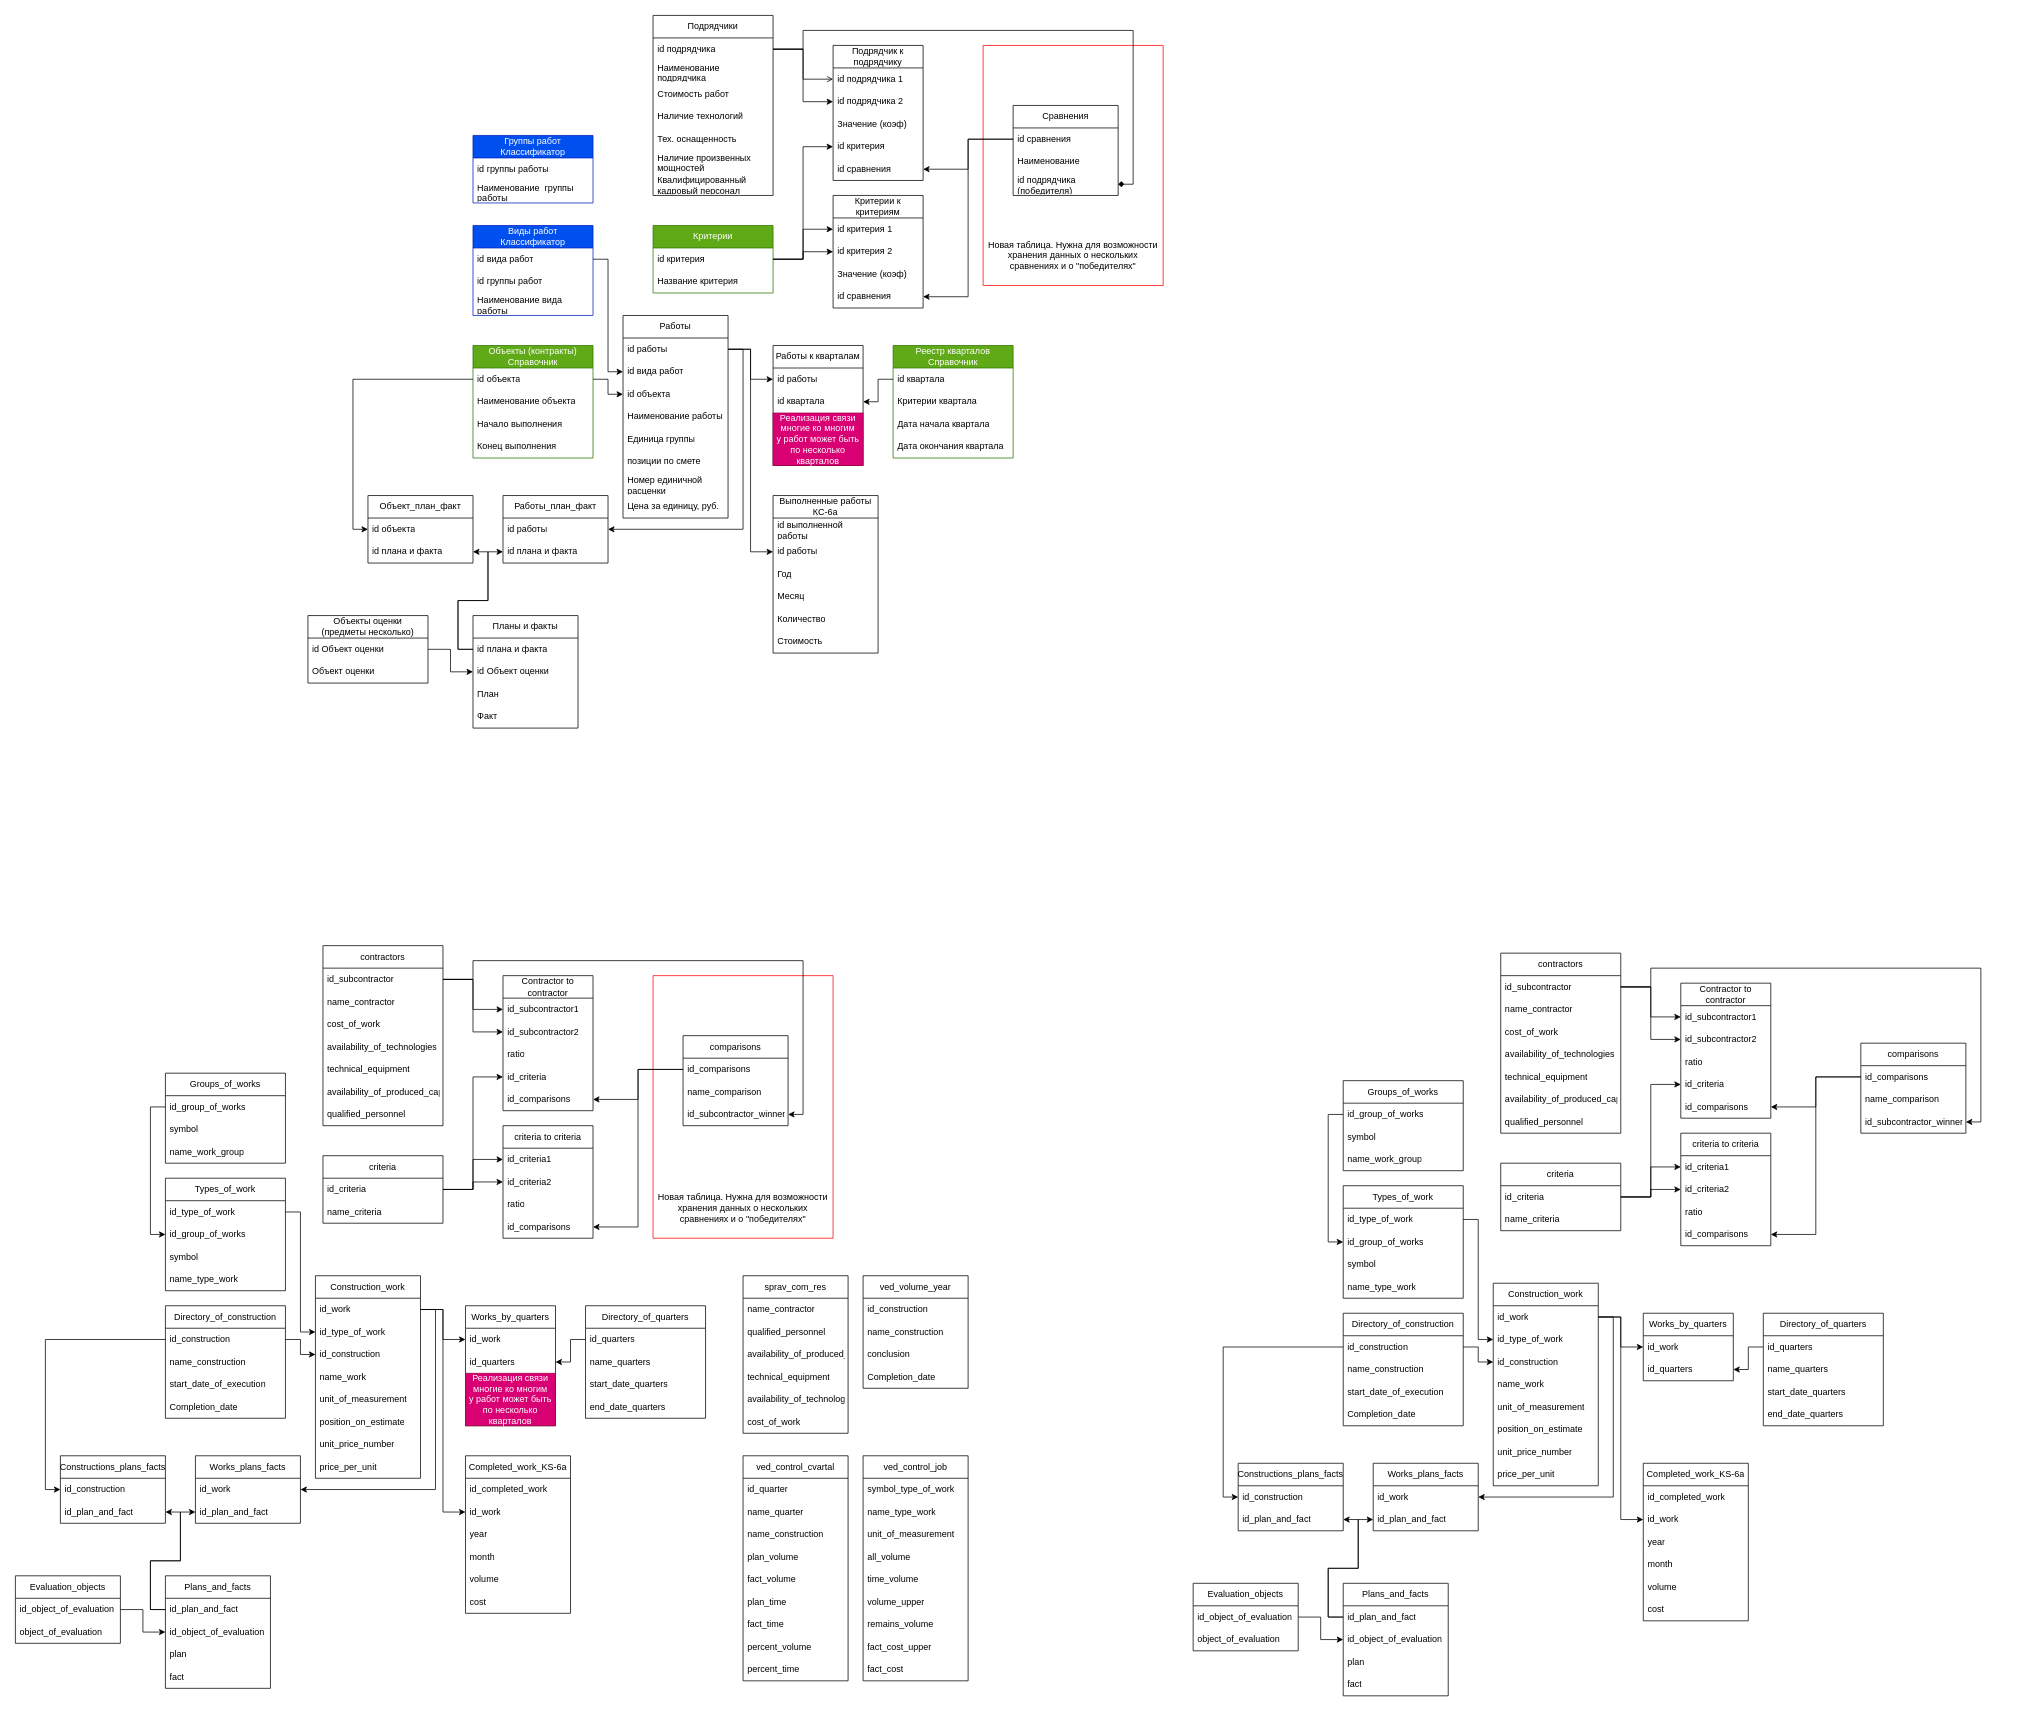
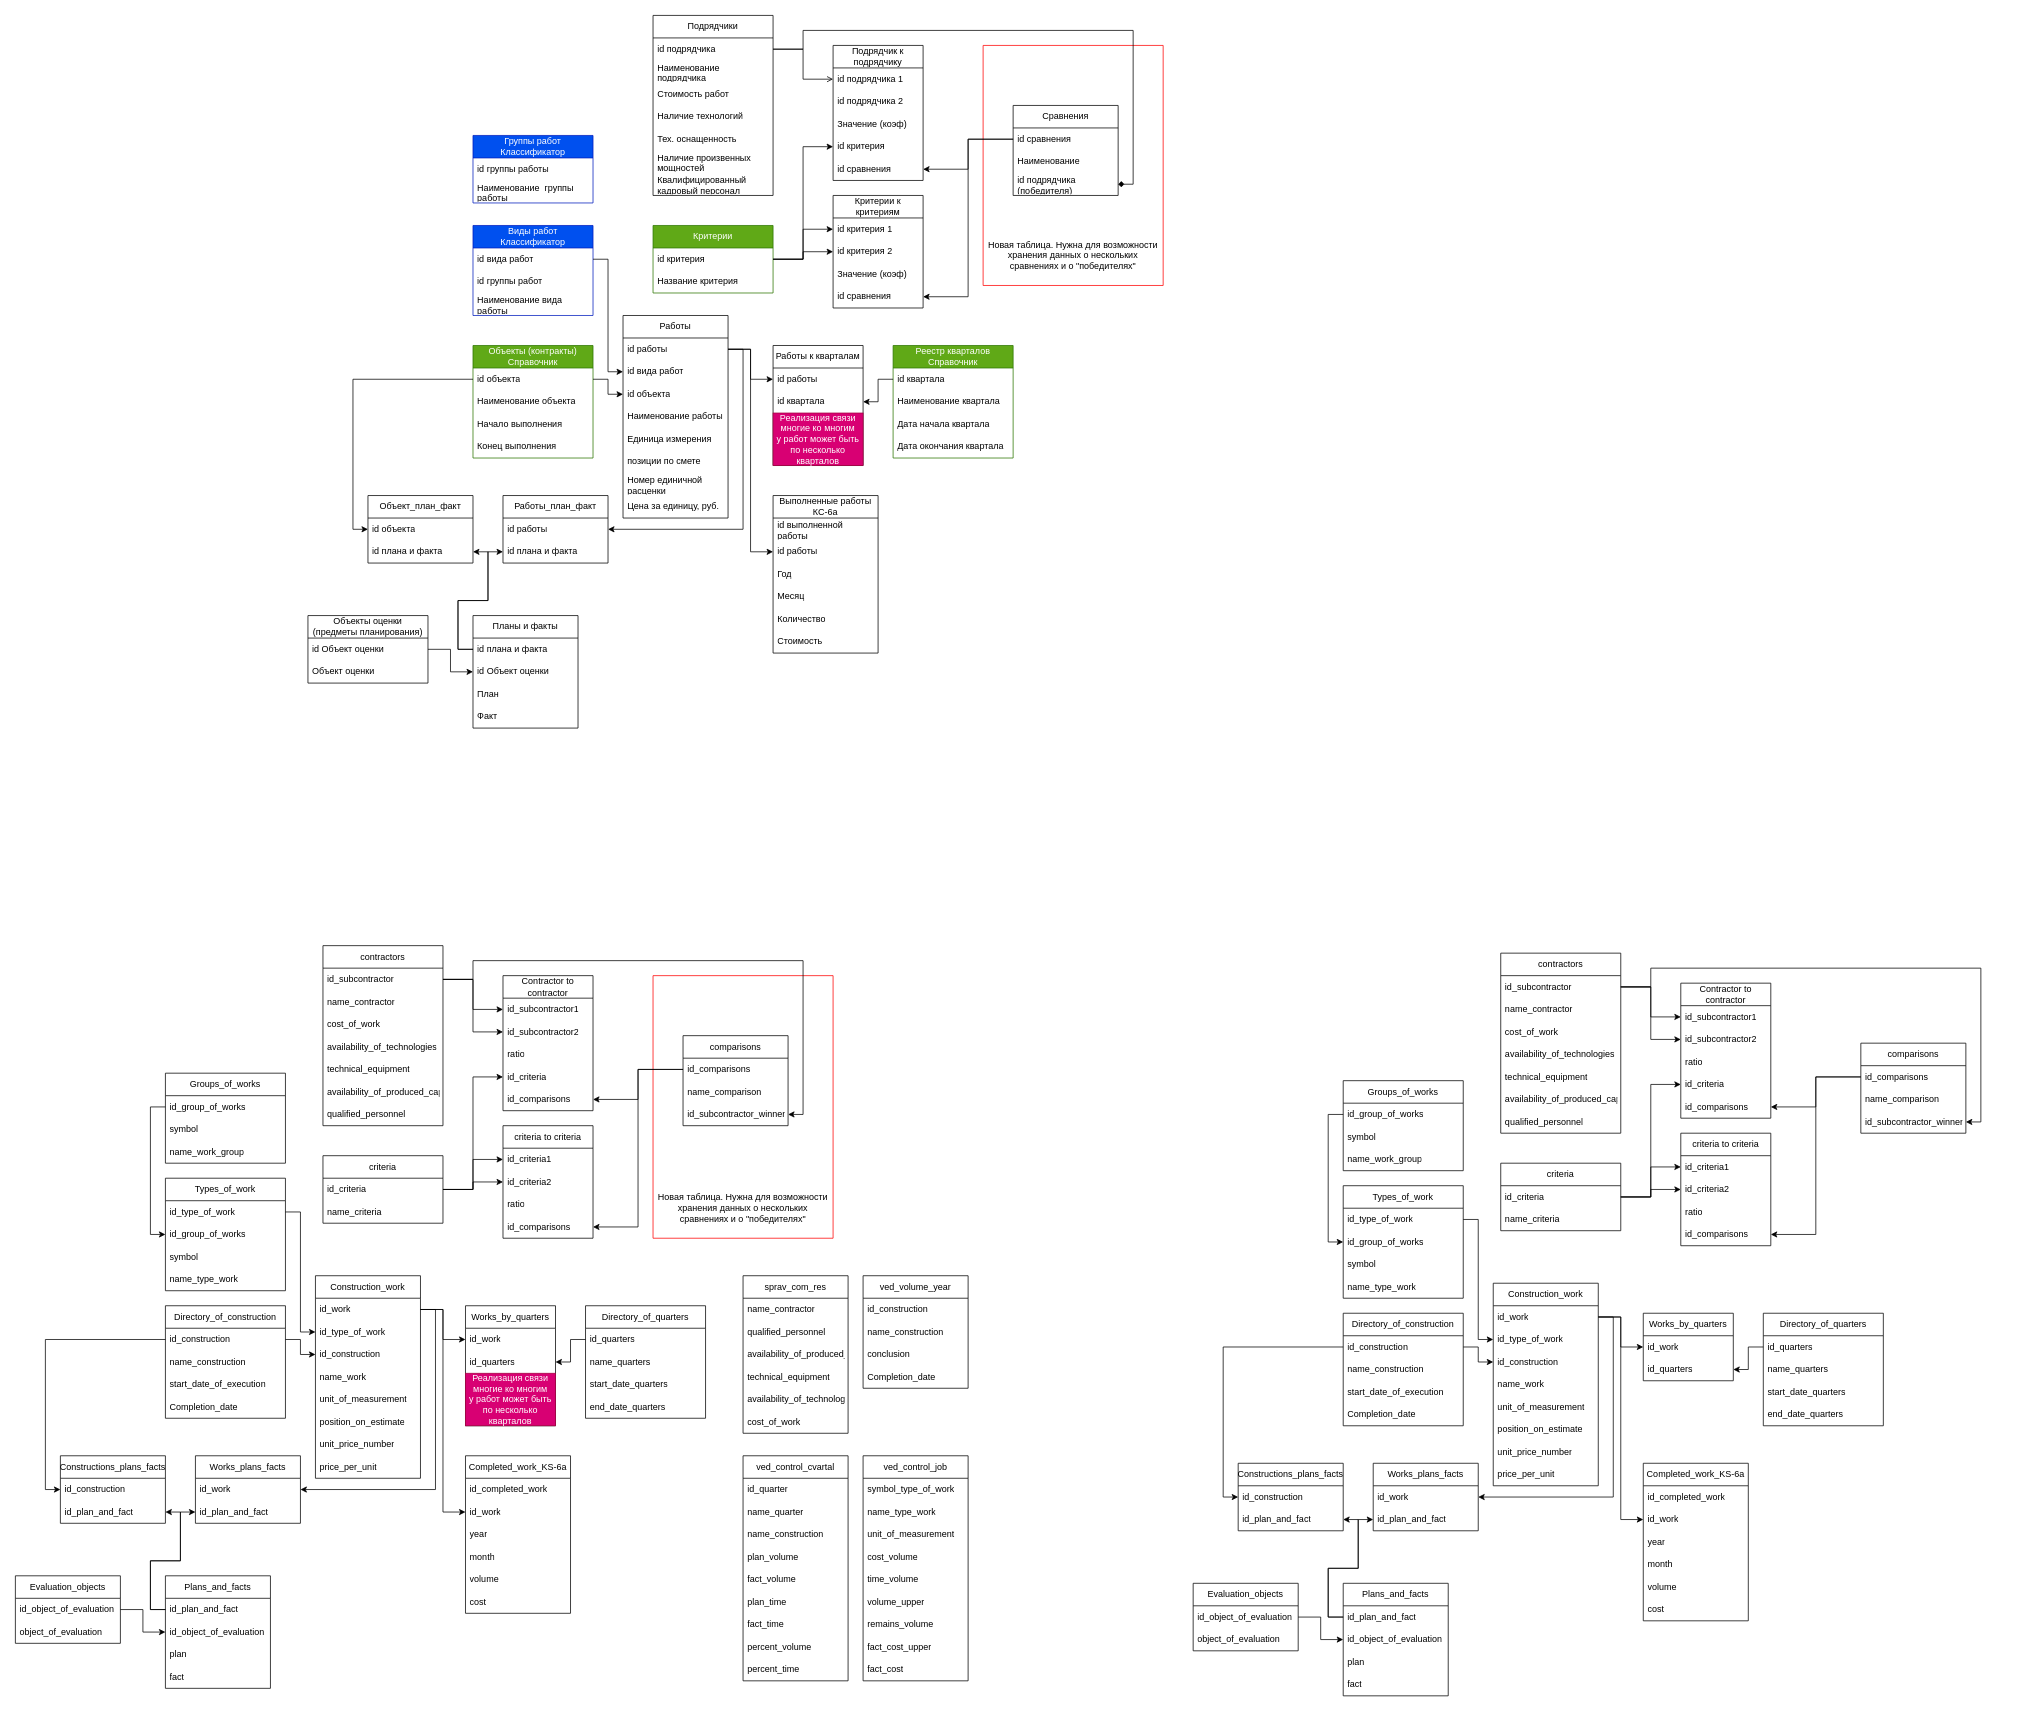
(814, 102) -> none
(939, 402) -> (949, 402)
(661, 439) -> (669, 439)
(368, 627) -> (368, 627)
(889, 1557) -> (894, 1557)
